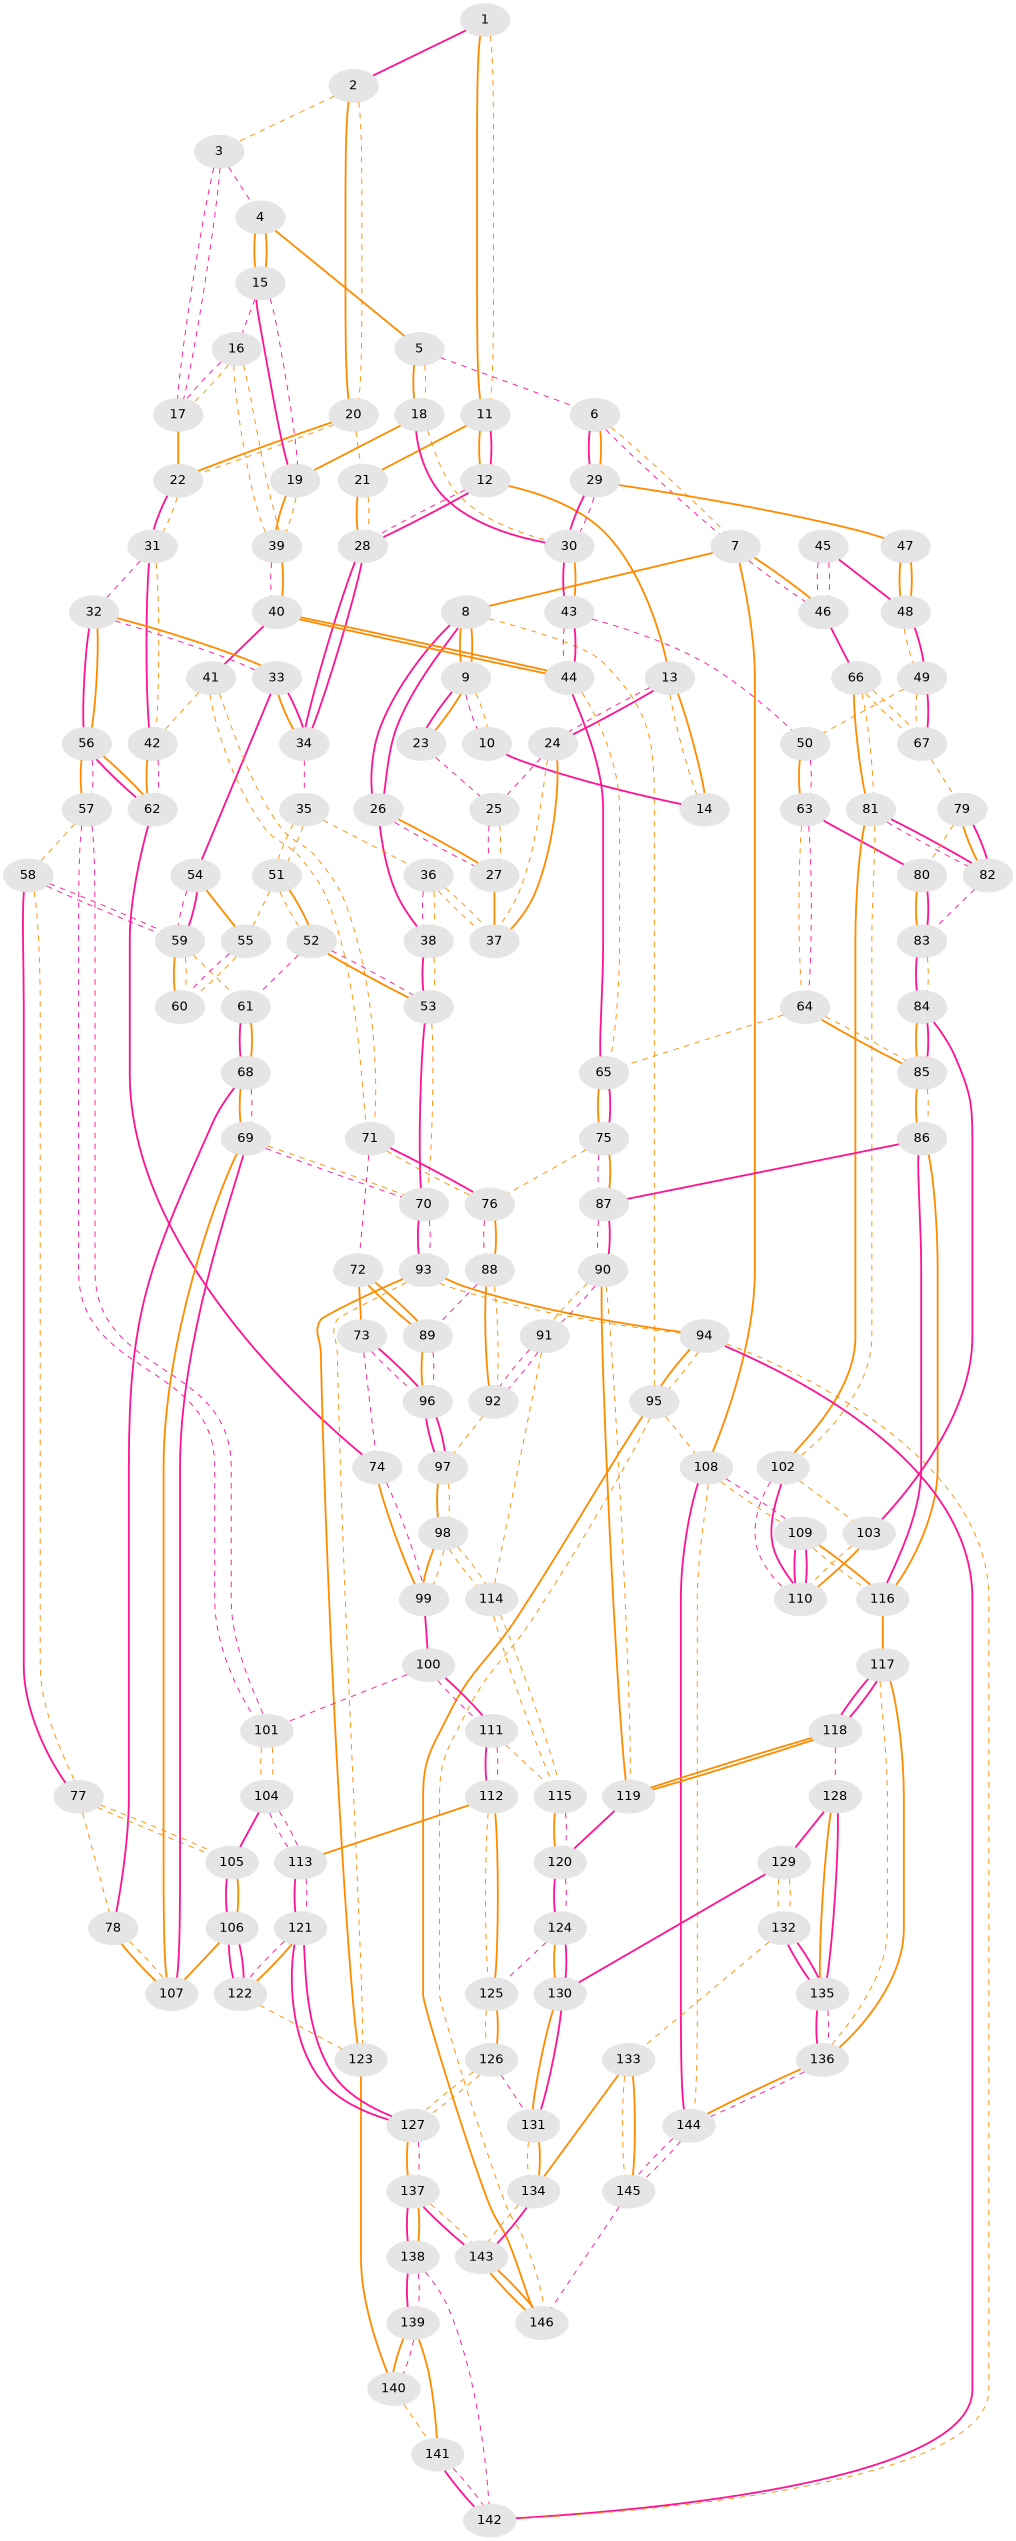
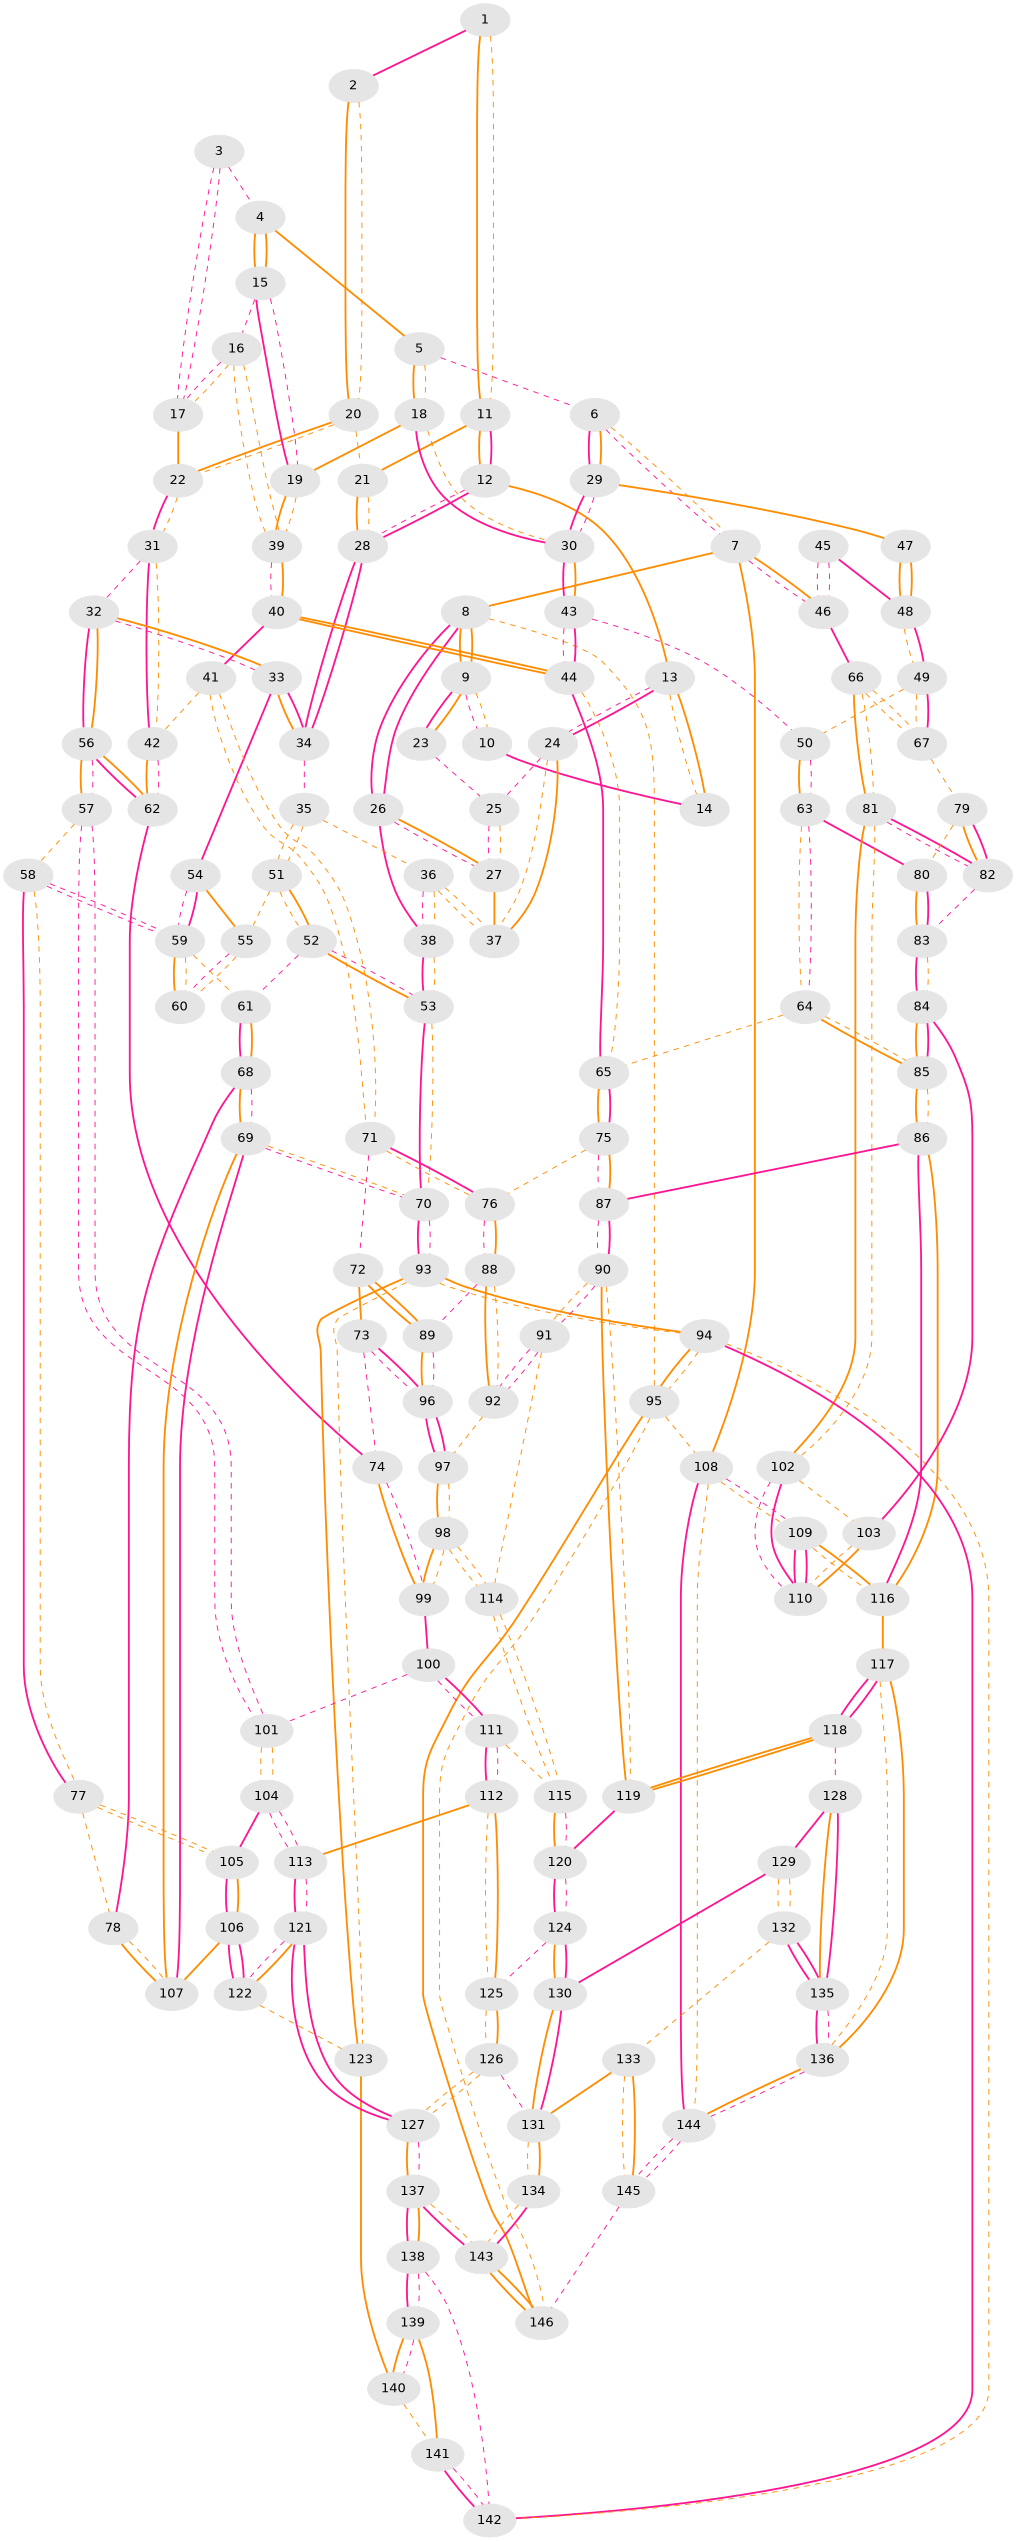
(287, 119) -> none
(581, 2126) -> (581, 2093)
